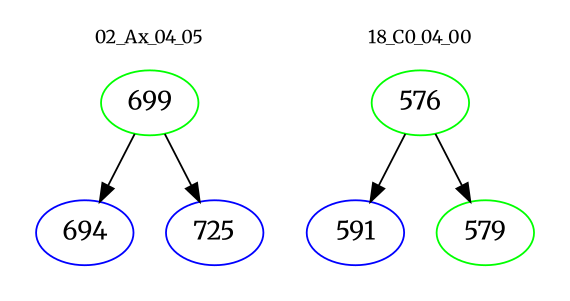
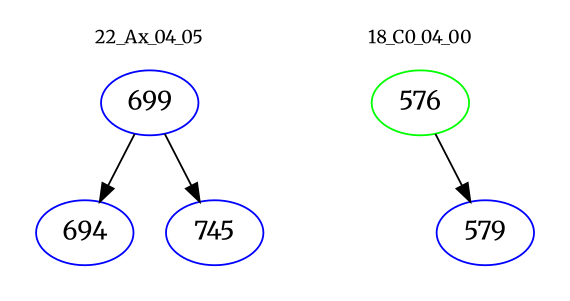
(150, 39) -> (150, 39)
(150, 103) -> (150, 103)
(215, 233) -> (215, 233)
(355, 233) -> none
(485, 233) -> (485, 233)
